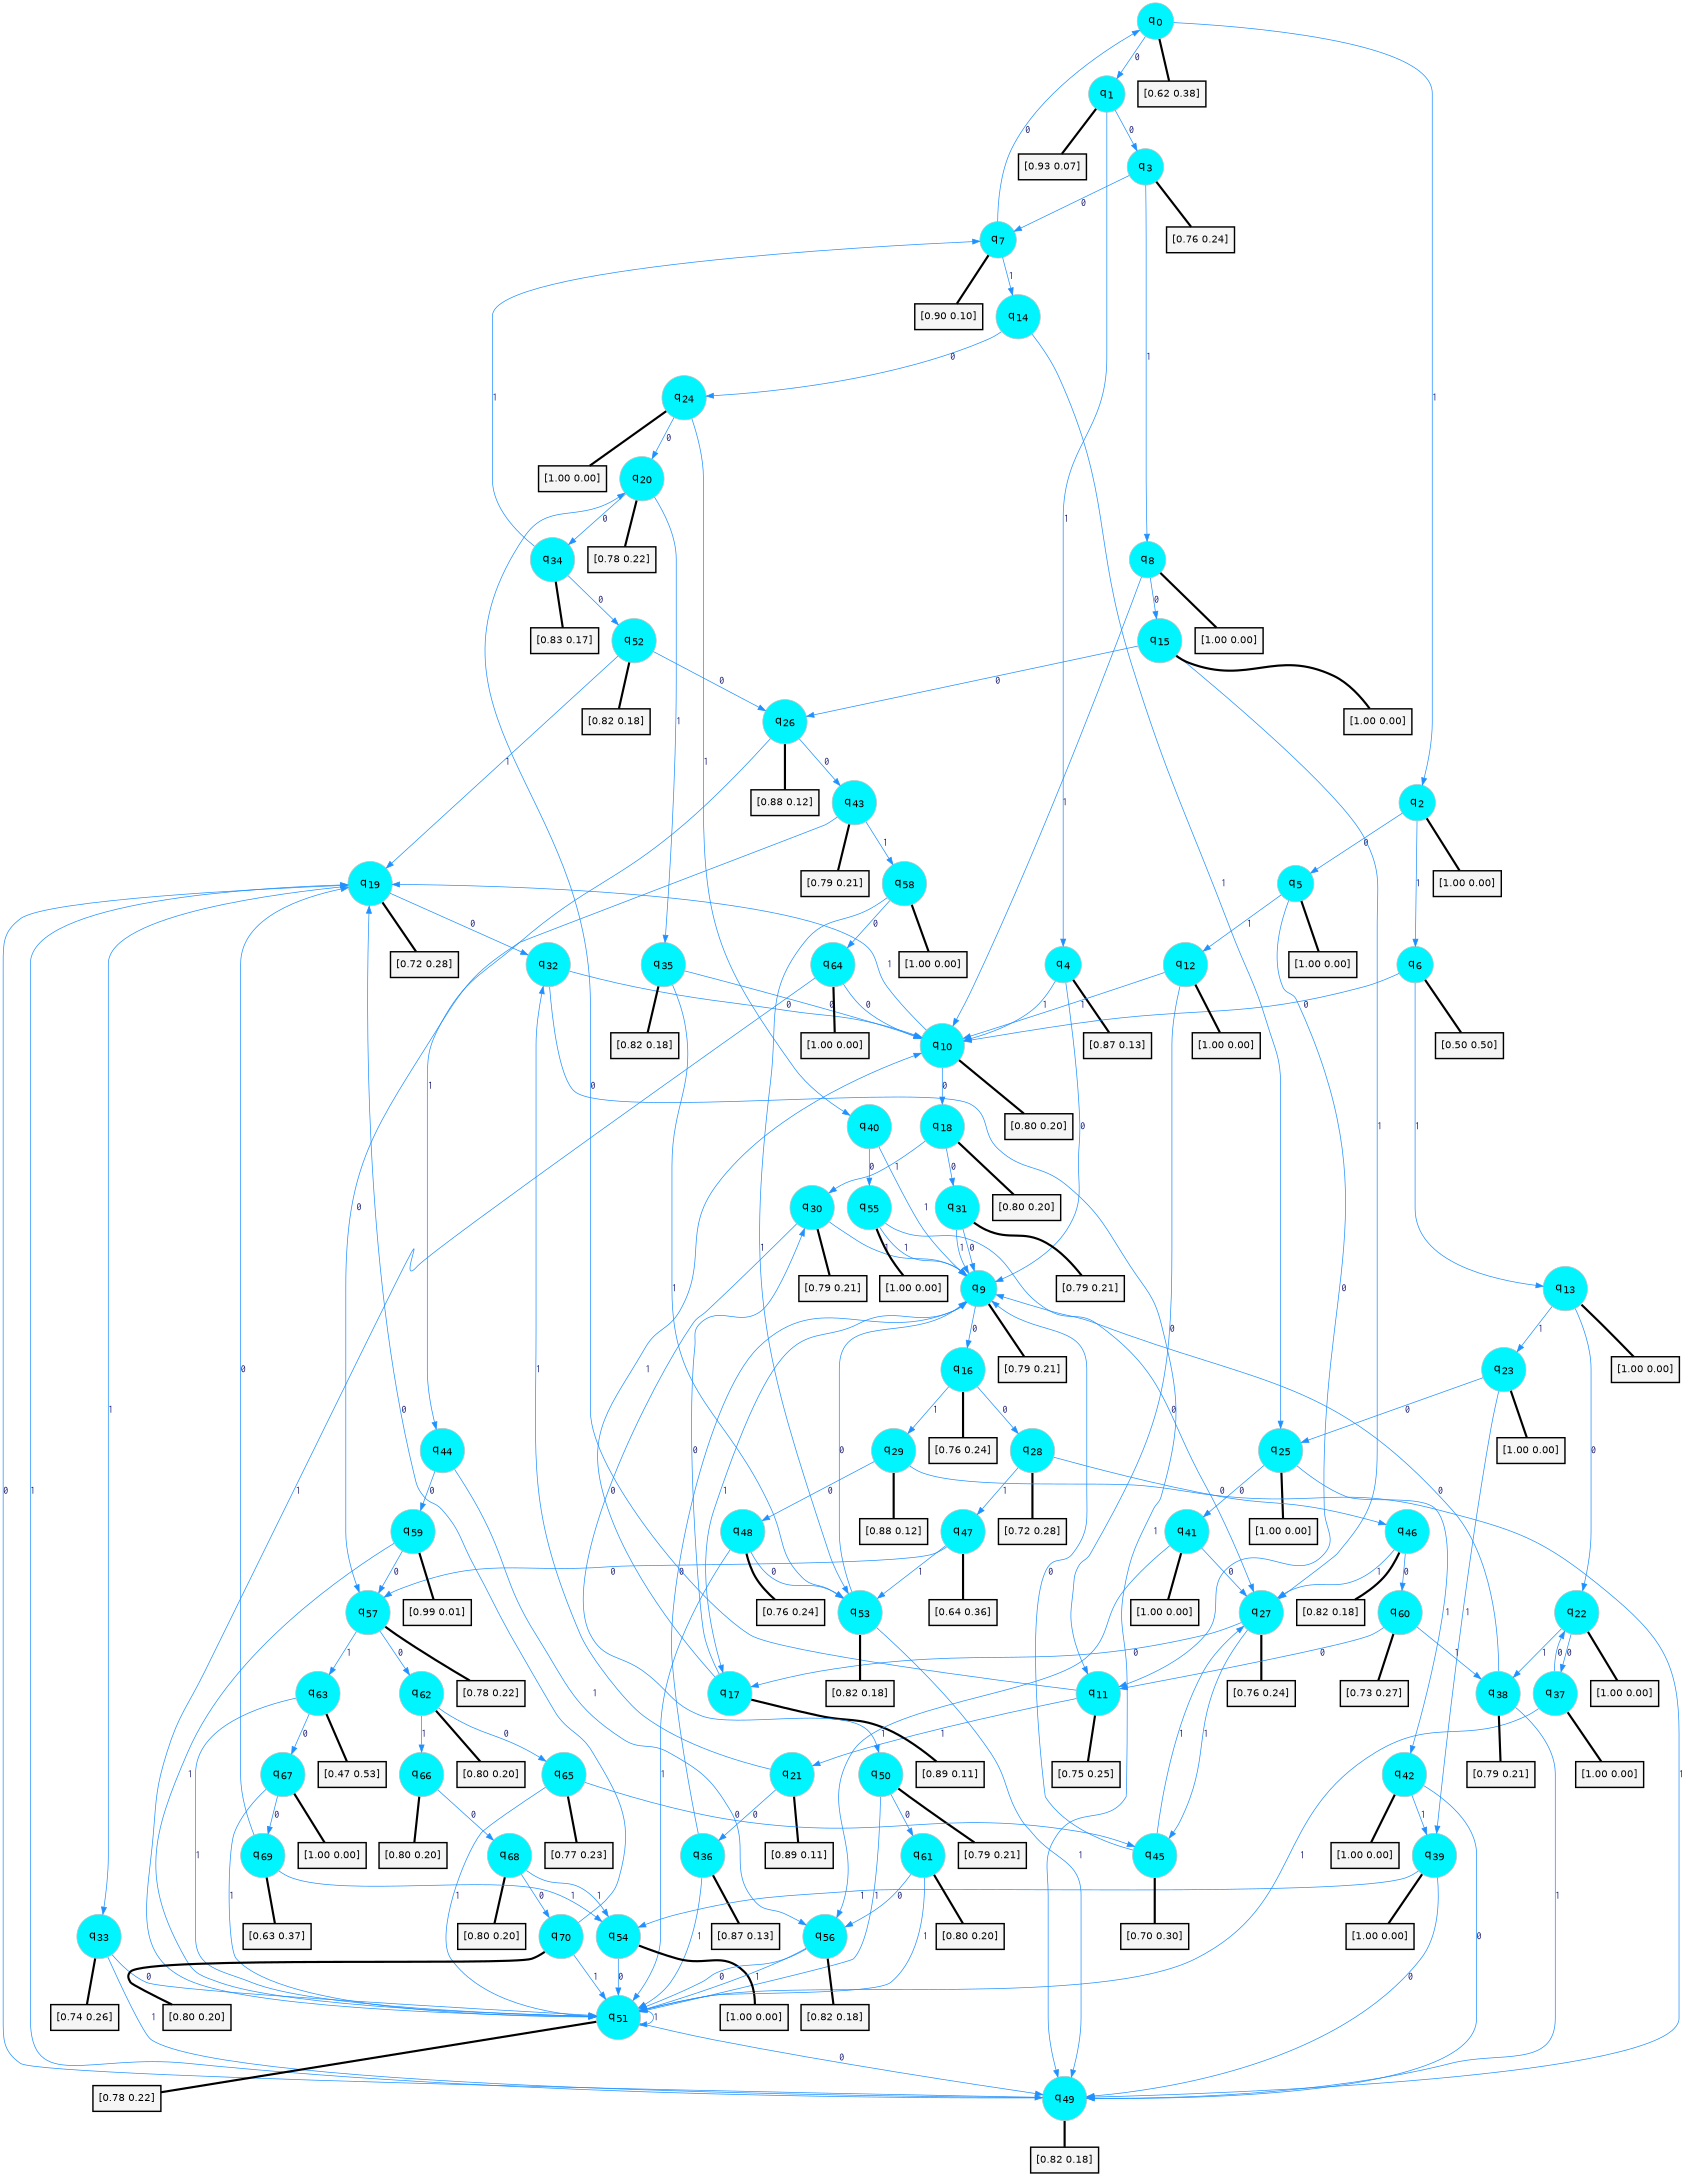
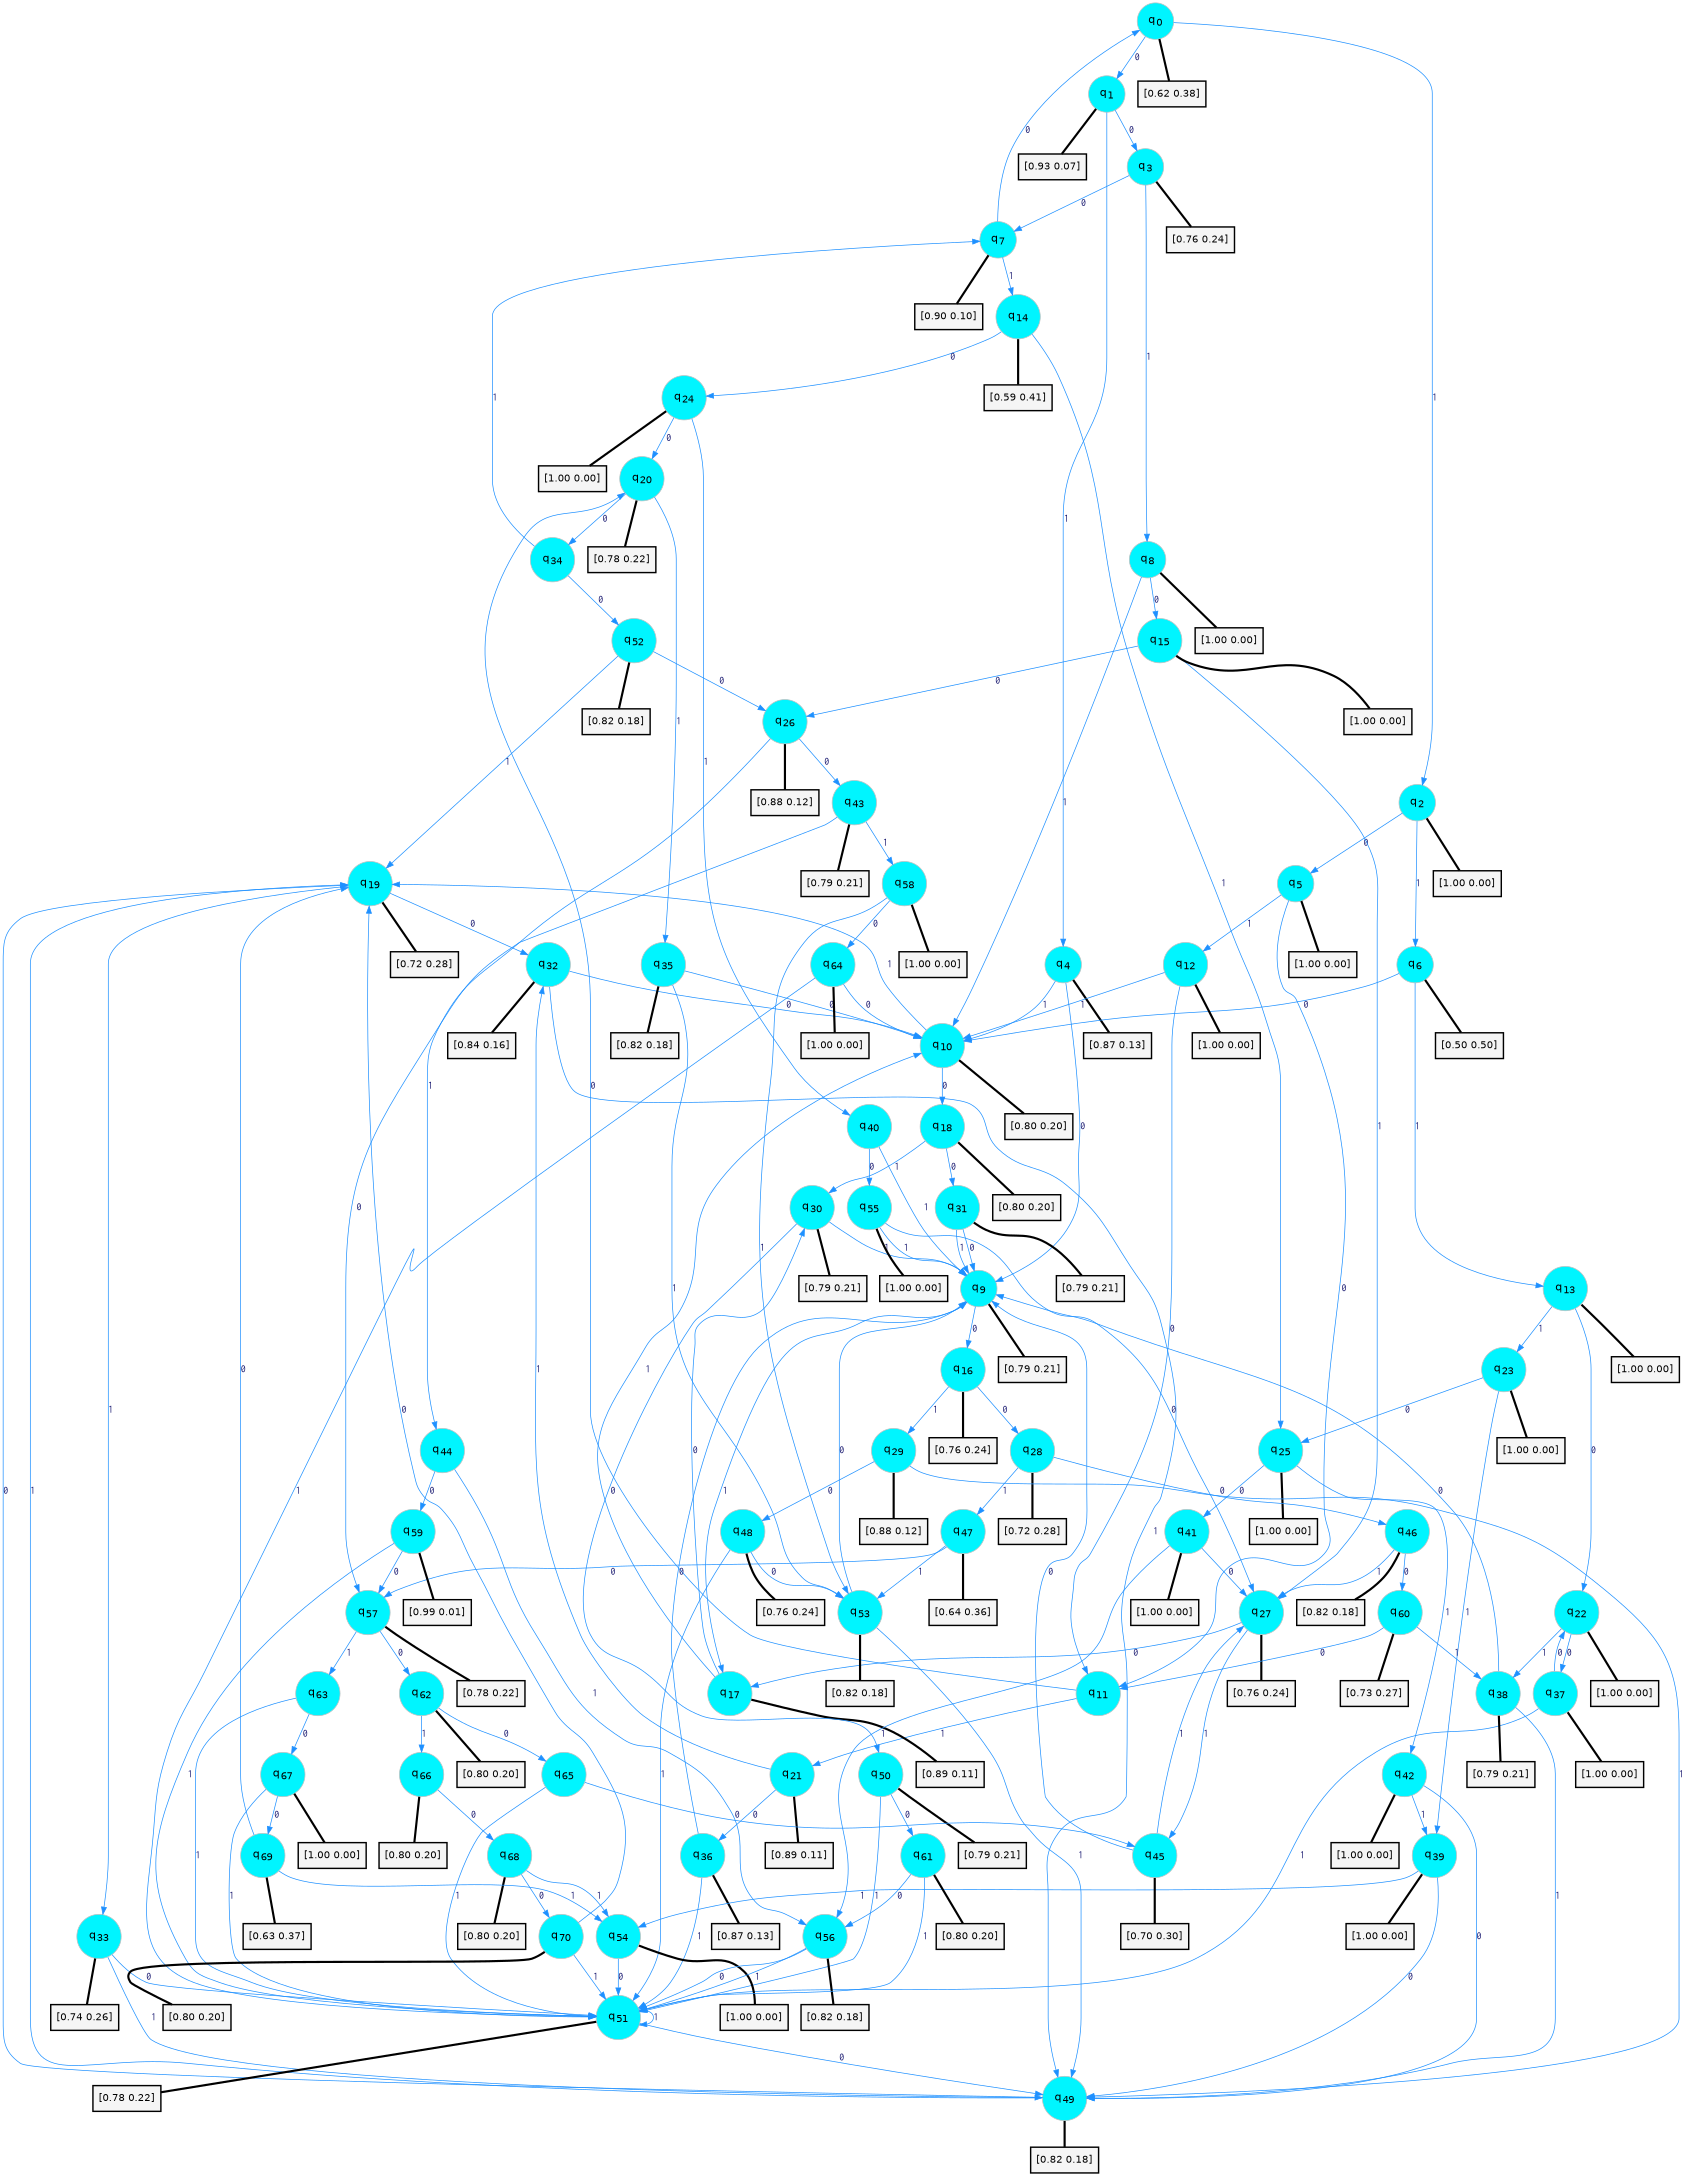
none -> (1018, 398)
(565, 641) -> none
none -> (482, 1046)
(352, 1775) -> none
(1086, 1775) -> none
(579, 1856) -> none
